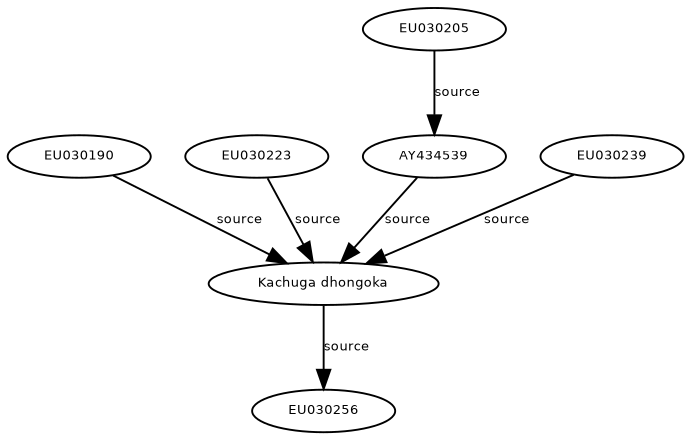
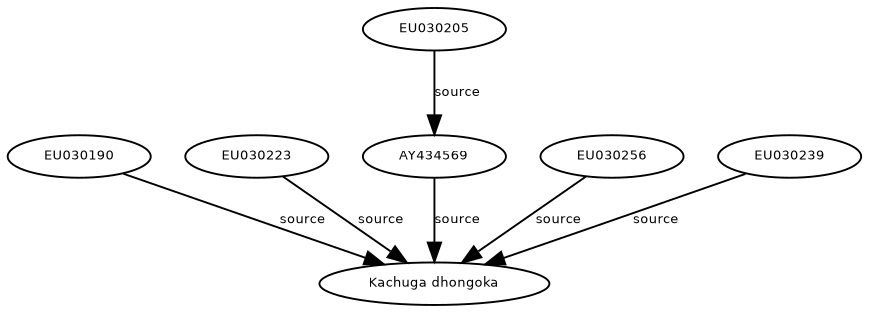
(434, 156) -> (434, 156)
(324, 337) -> (532, 214)
